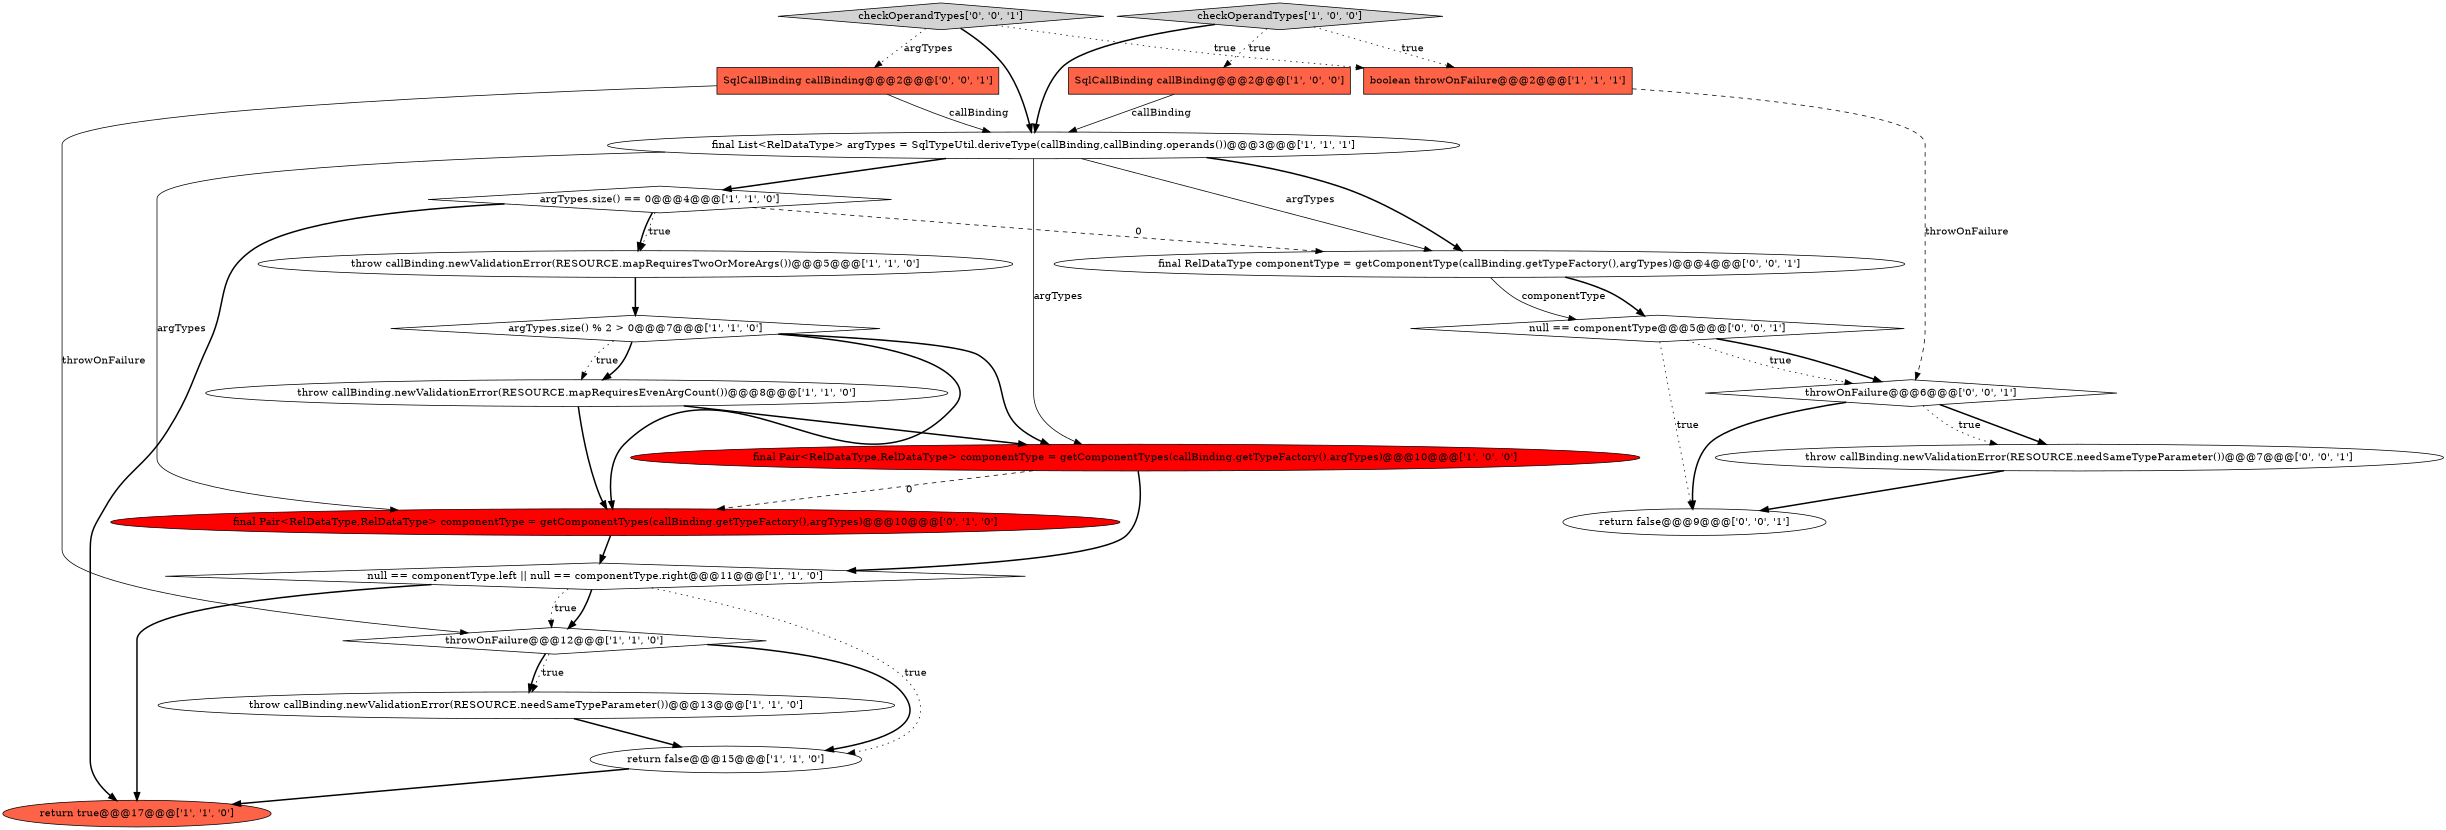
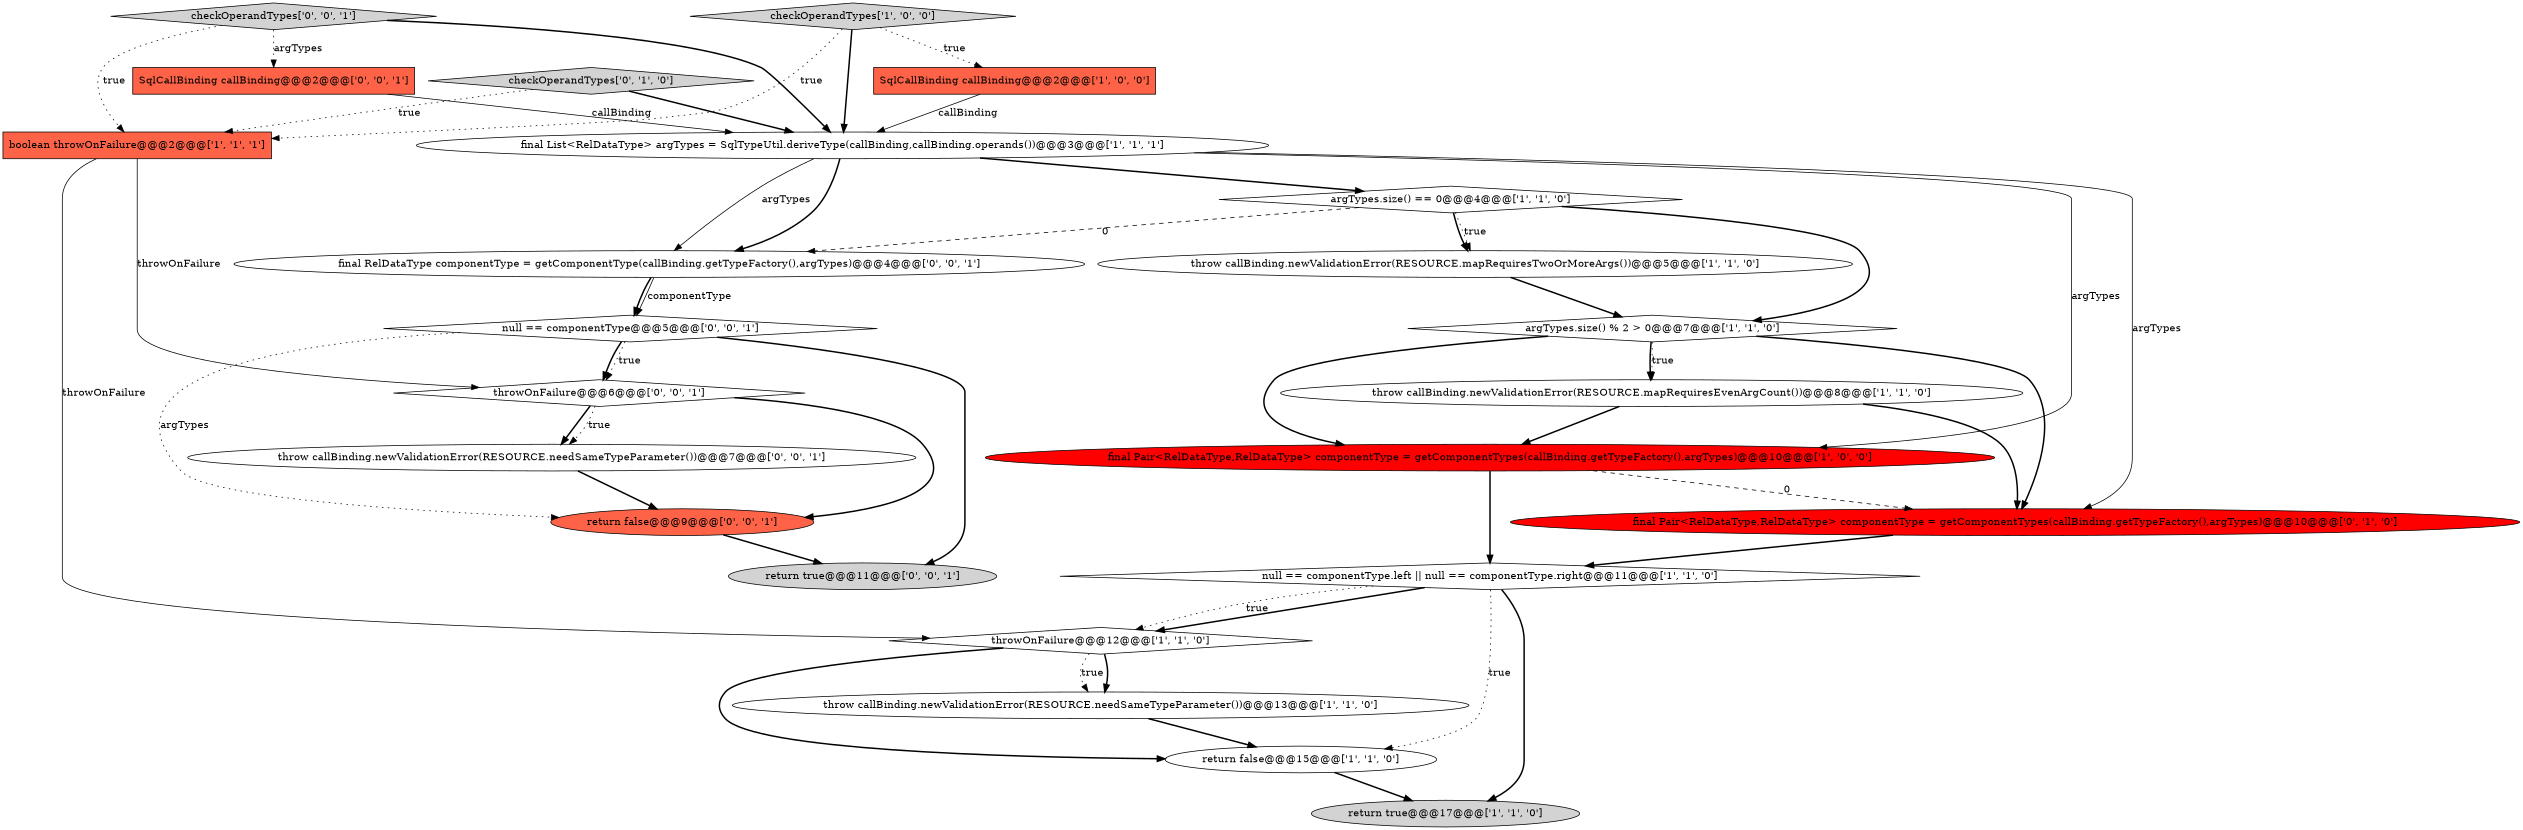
none -> (591, 81)
(1896, 124) -> (215, 362)
(62, 223) -> (273, 615)
(183, 403) -> (1786, 229)
(1688, 425) -> (185, 425)
(1694, 522) -> (682, 522)
none -> (863, 576)
(137, 814) -> (1446, 814)
